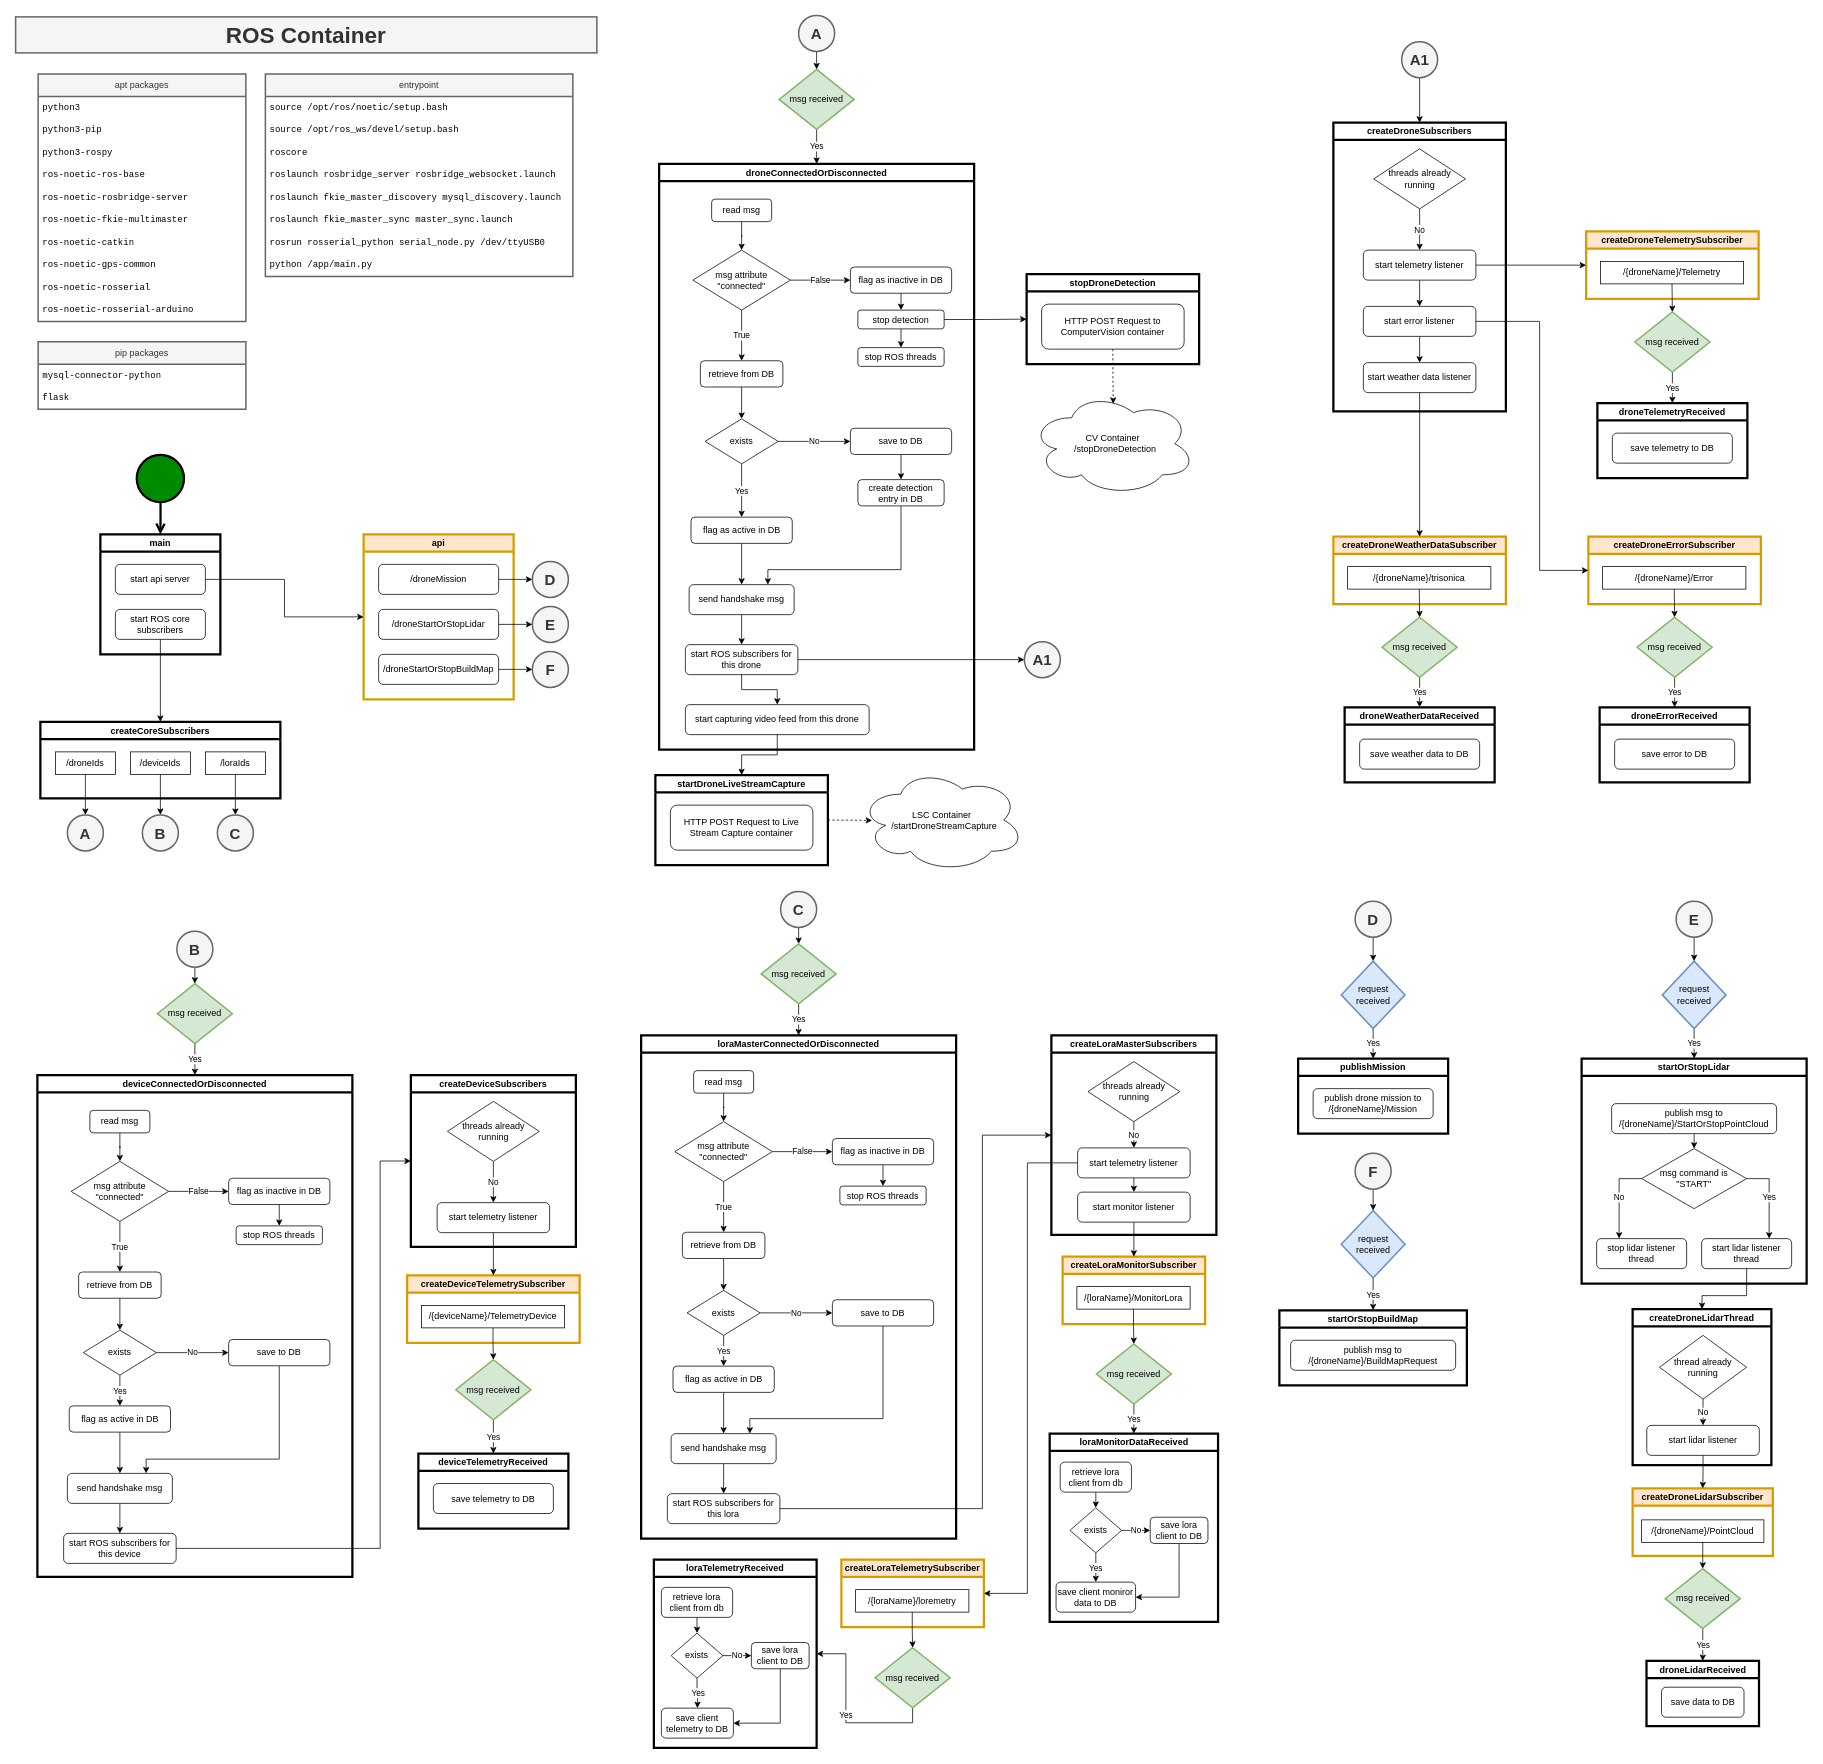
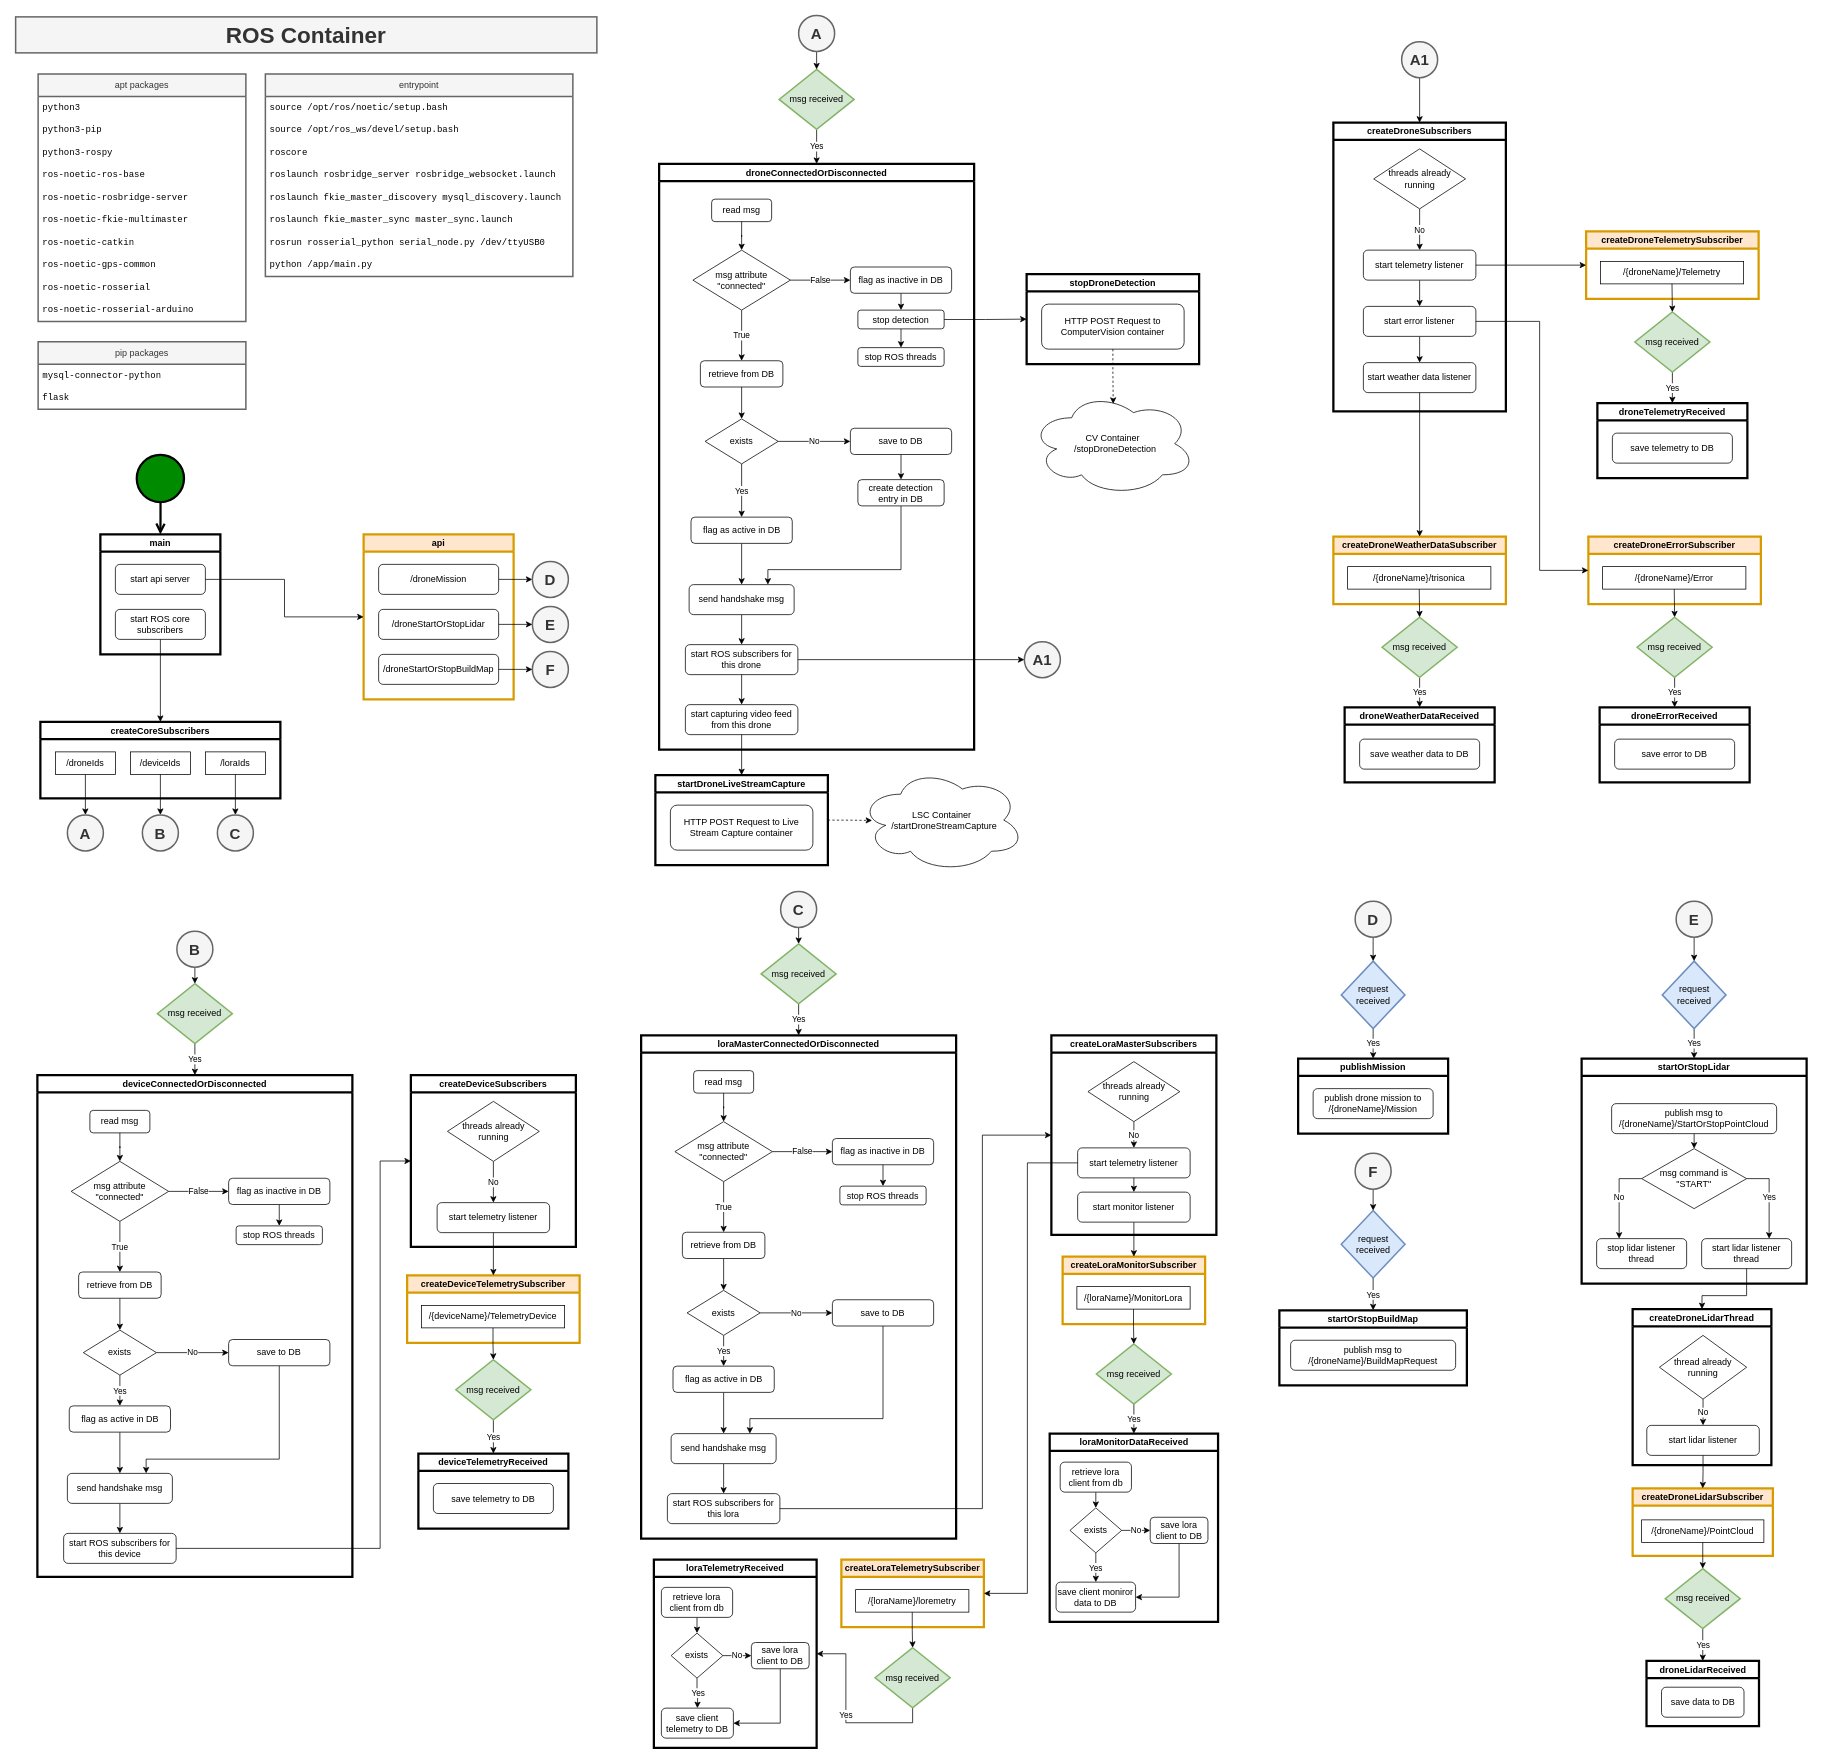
(777, 720) -> (741, 720)
